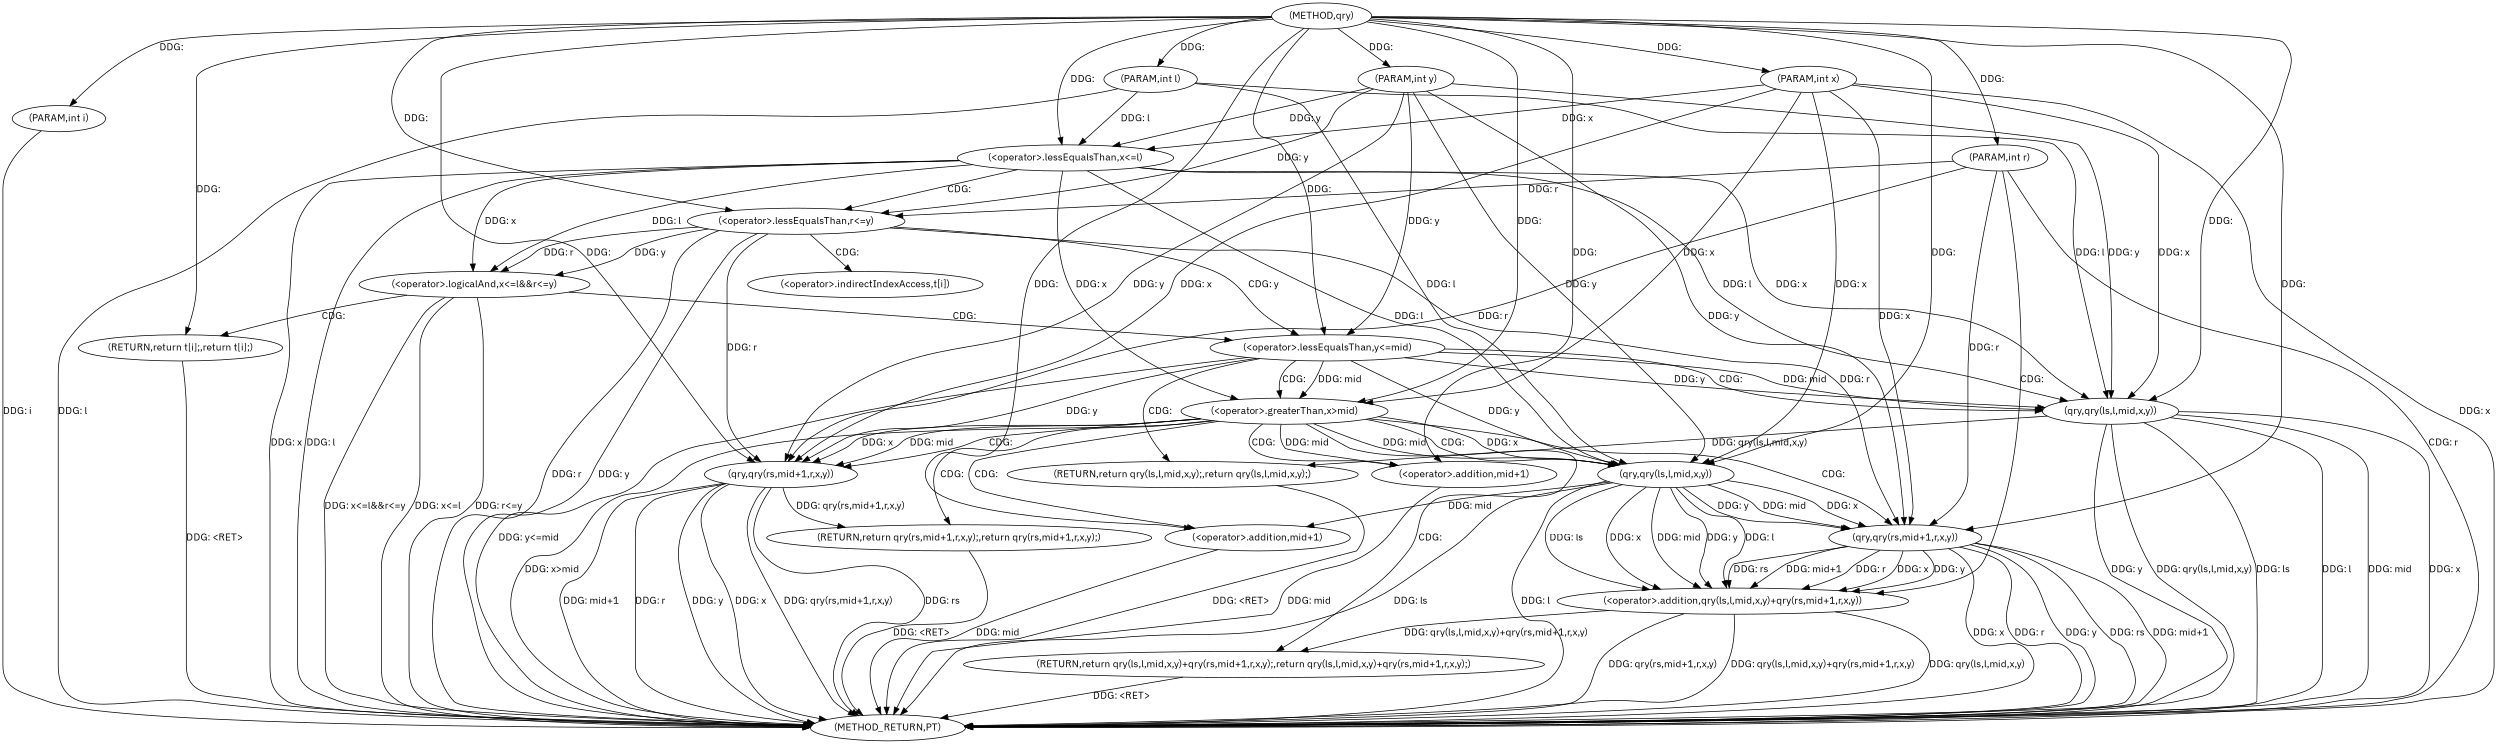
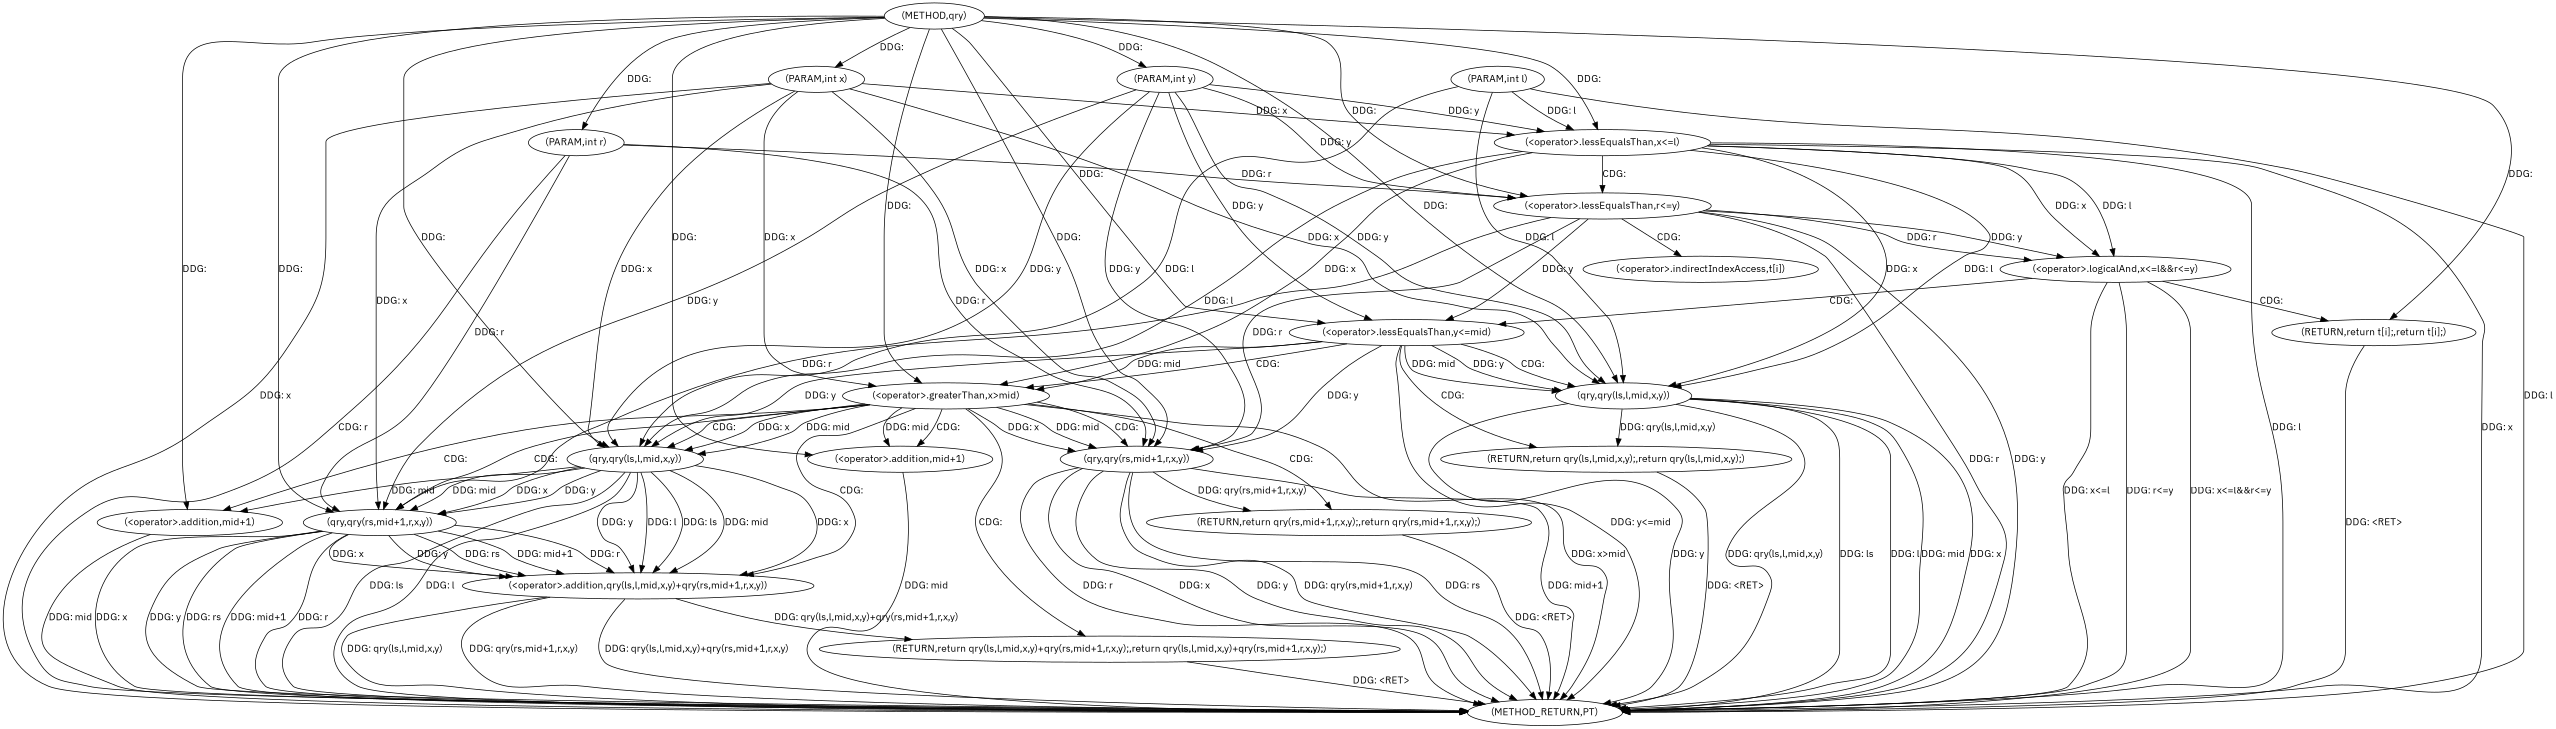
(1206, 30) -> none
(59, 119) -> none
(1264, 285) -> (1558, 269)
(2017, 434) -> (819, 488)
